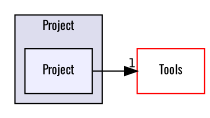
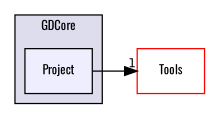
(59, 27) -> (59, 27)
